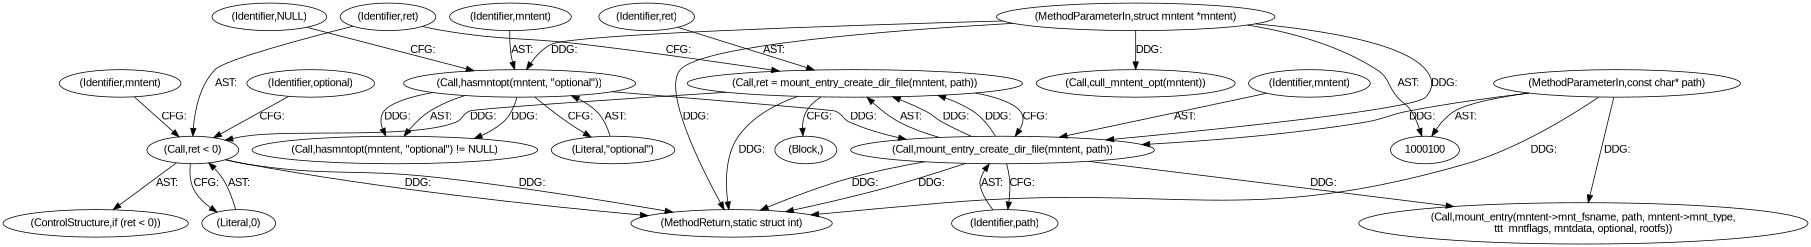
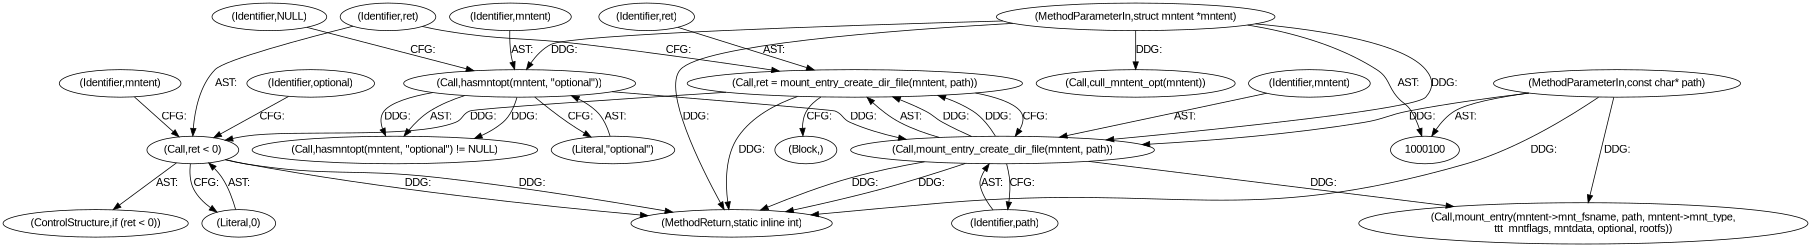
(732, 223) -> (732, 223)
